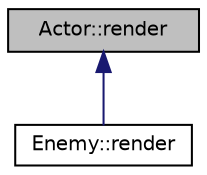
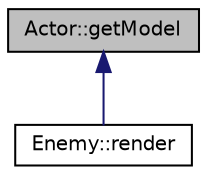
(104, 30) -> (104, 30)
